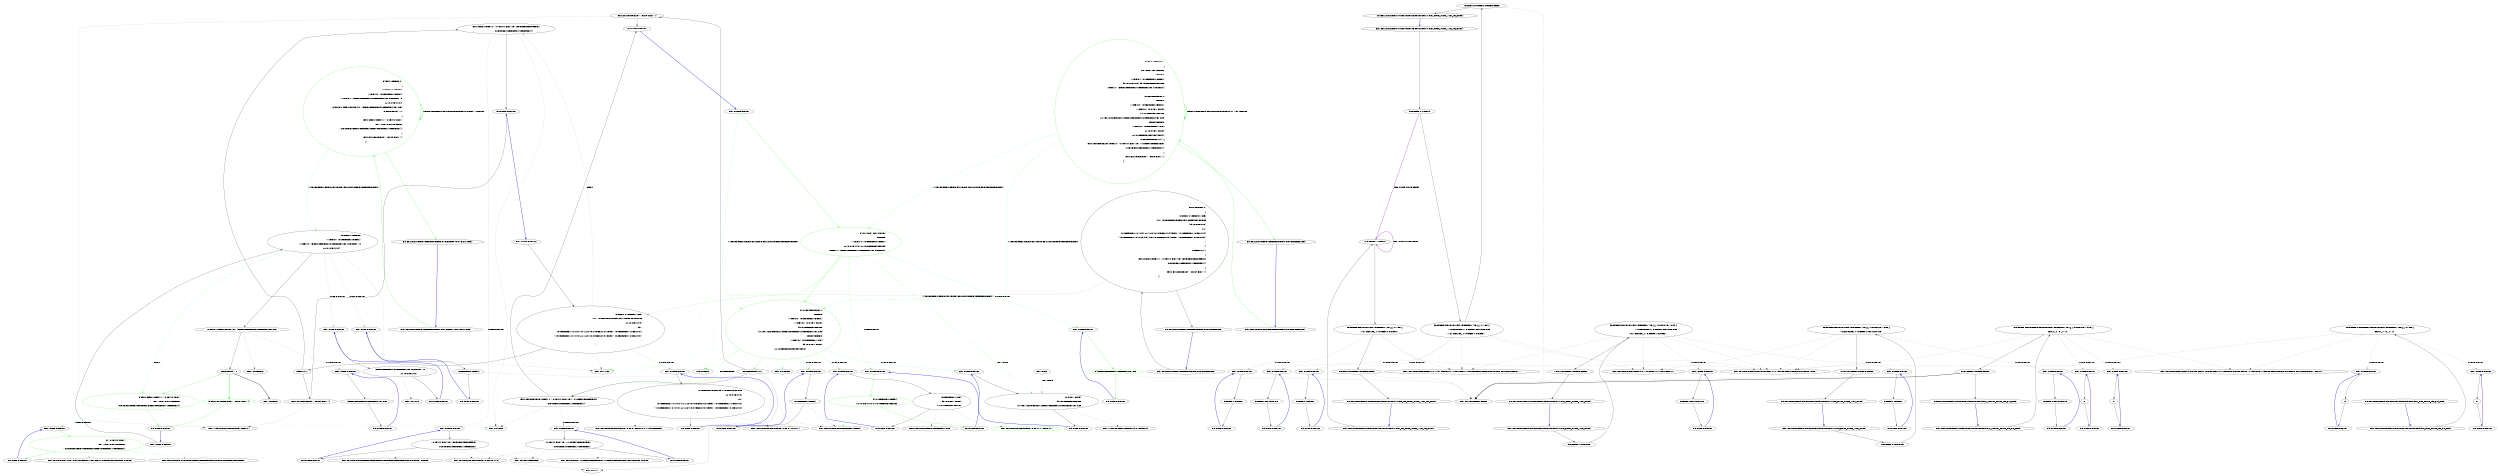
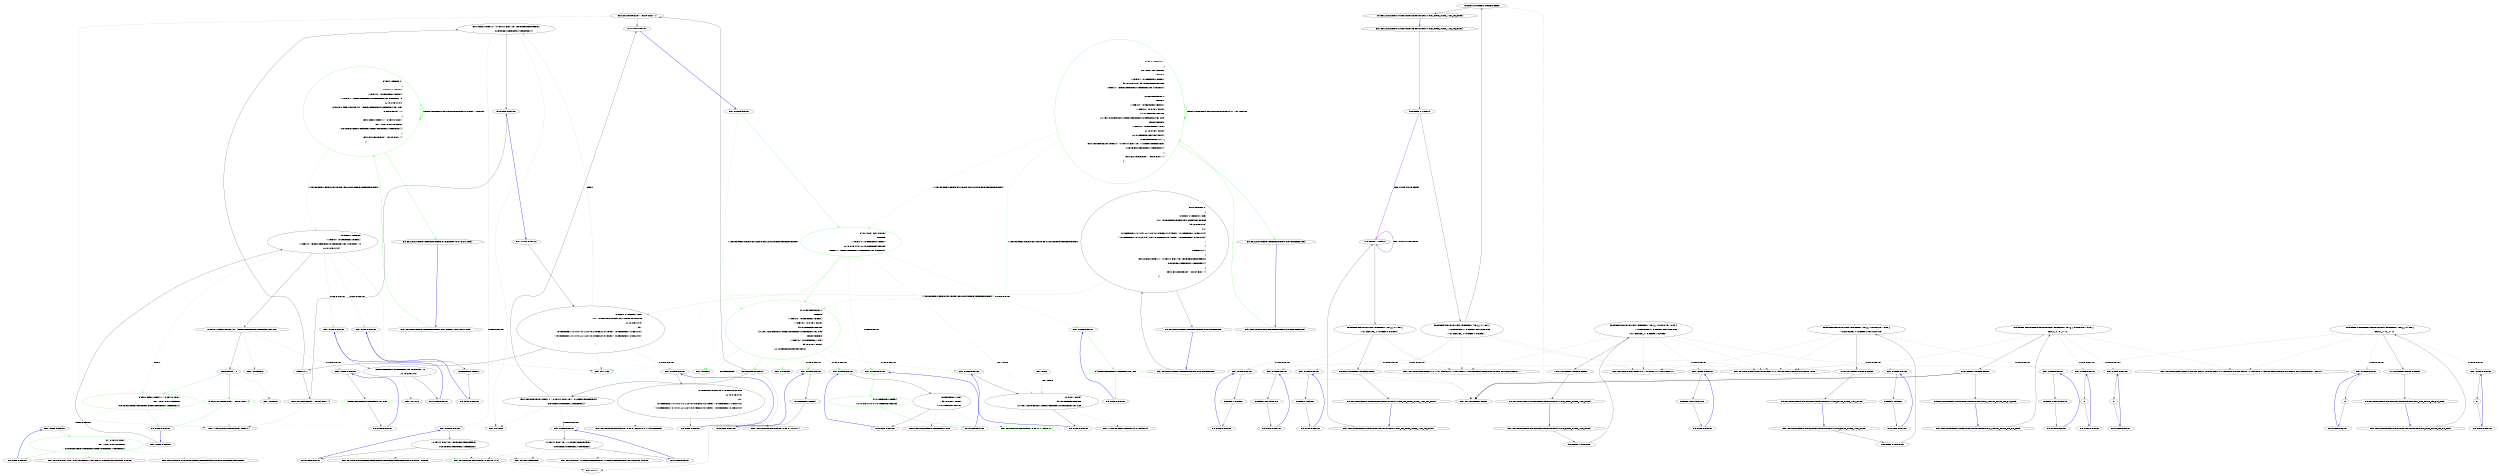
(703, 372) -> (703, 372)
(753, 372) -> (753, 372)
none -> (2405, 372)
(255, 382) -> (255, 382)
(367, 401) -> (367, 401)
none -> (229, 414)
(840, 429) -> none
